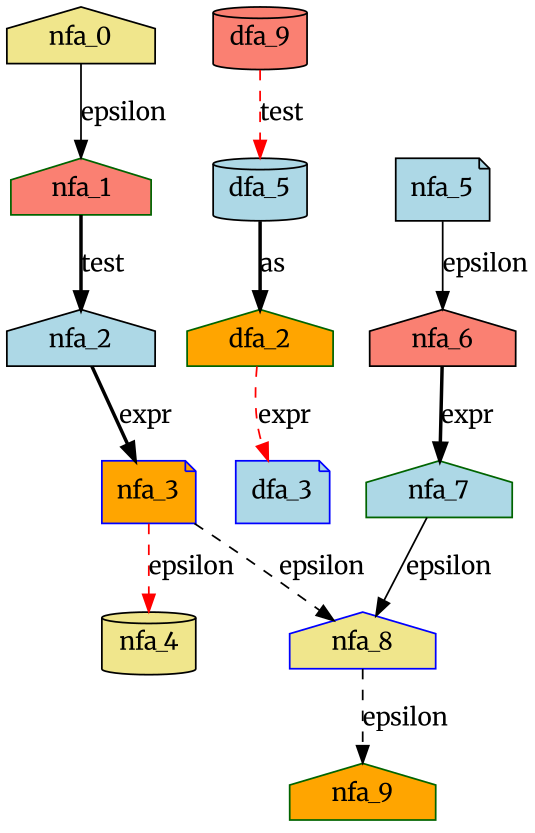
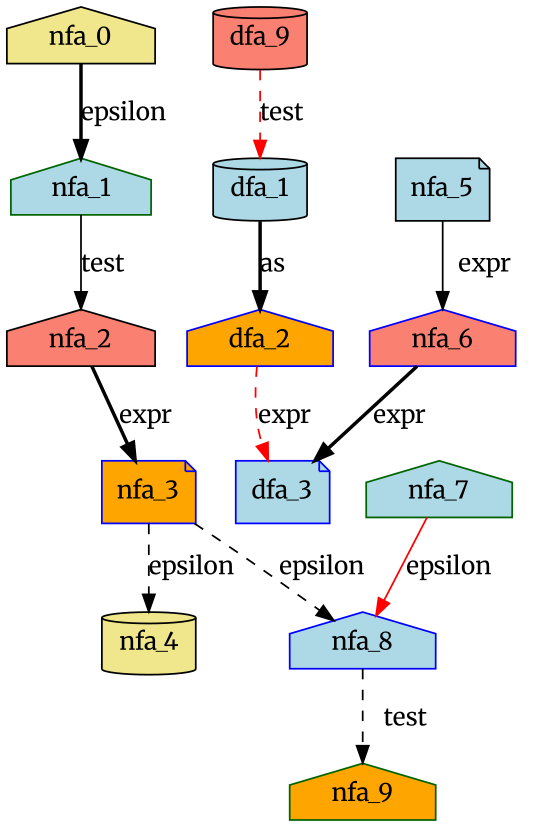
(81, 102) -> (81, 102)
(81, 190) -> (81, 190)
(260, 190) -> (260, 190)
(81, 253) -> (81, 253)
(485, 265) -> (485, 265)
(81, 341) -> (81, 341)
(260, 341) -> (260, 341)
(443, 341) -> (443, 341)
(441, 405) -> (373, 407)
(149, 559) -> (149, 559)
(405, 559) -> (405, 559)
(363, 643) -> (363, 643)
(405, 719) -> (405, 719)
